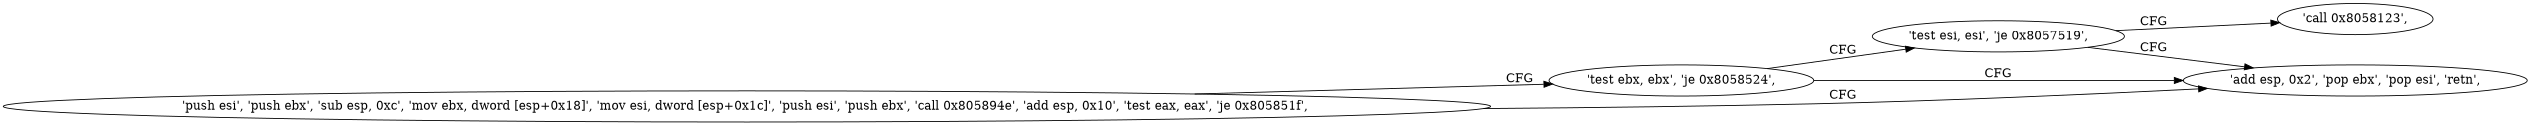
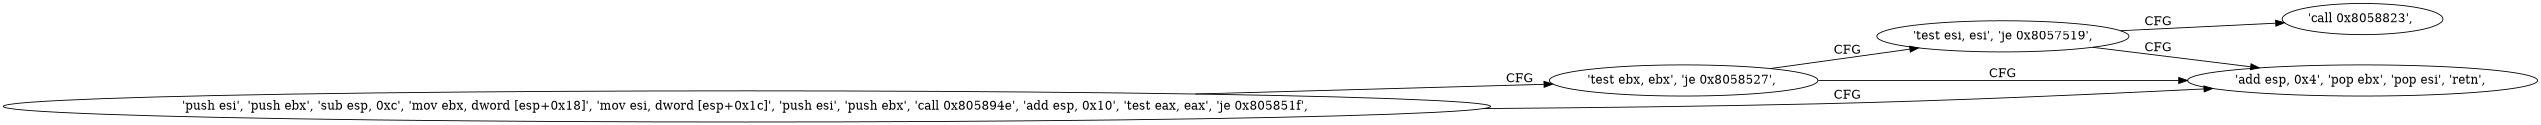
(2355, 19) -> (2363, 19)
(1681, 80) -> (1684, 80)
(2355, 80) -> (2363, 80)
